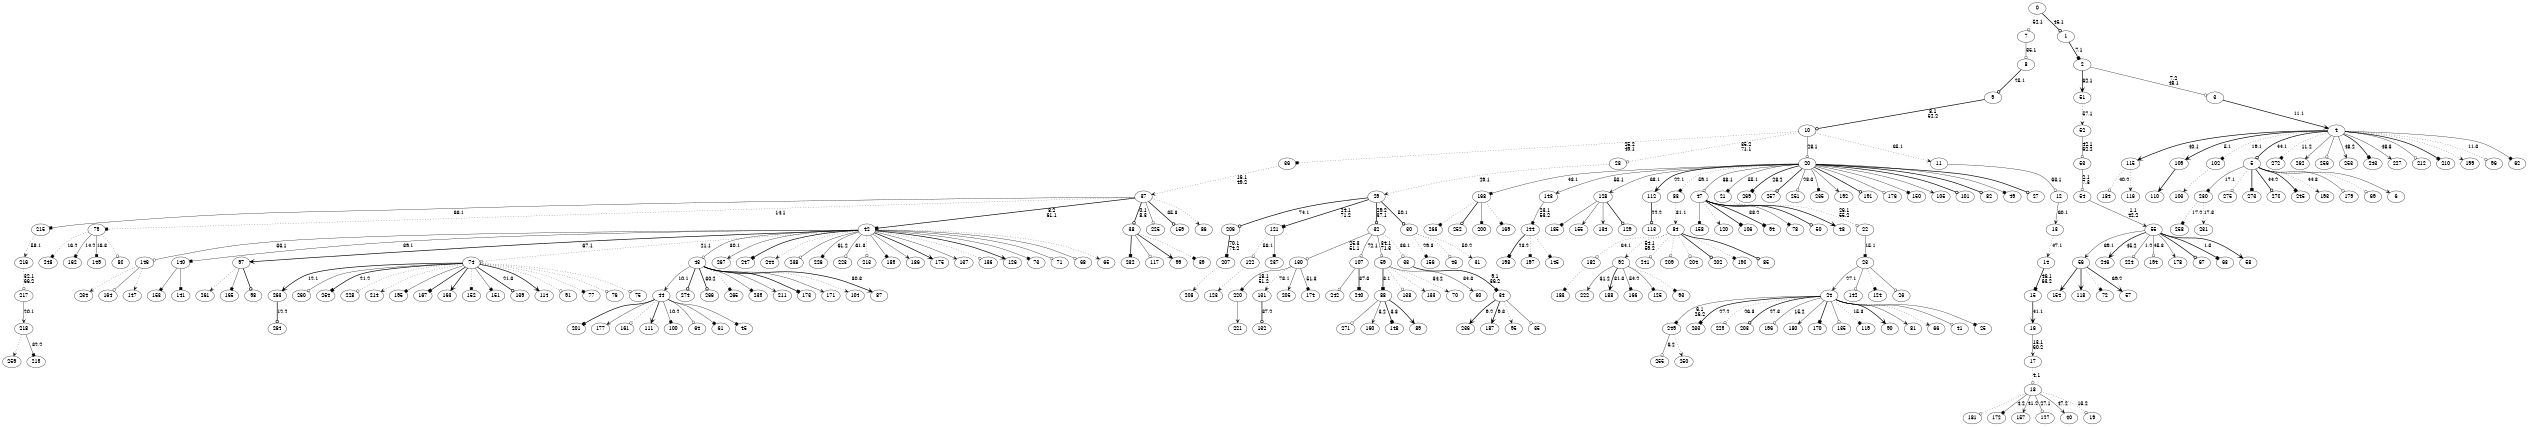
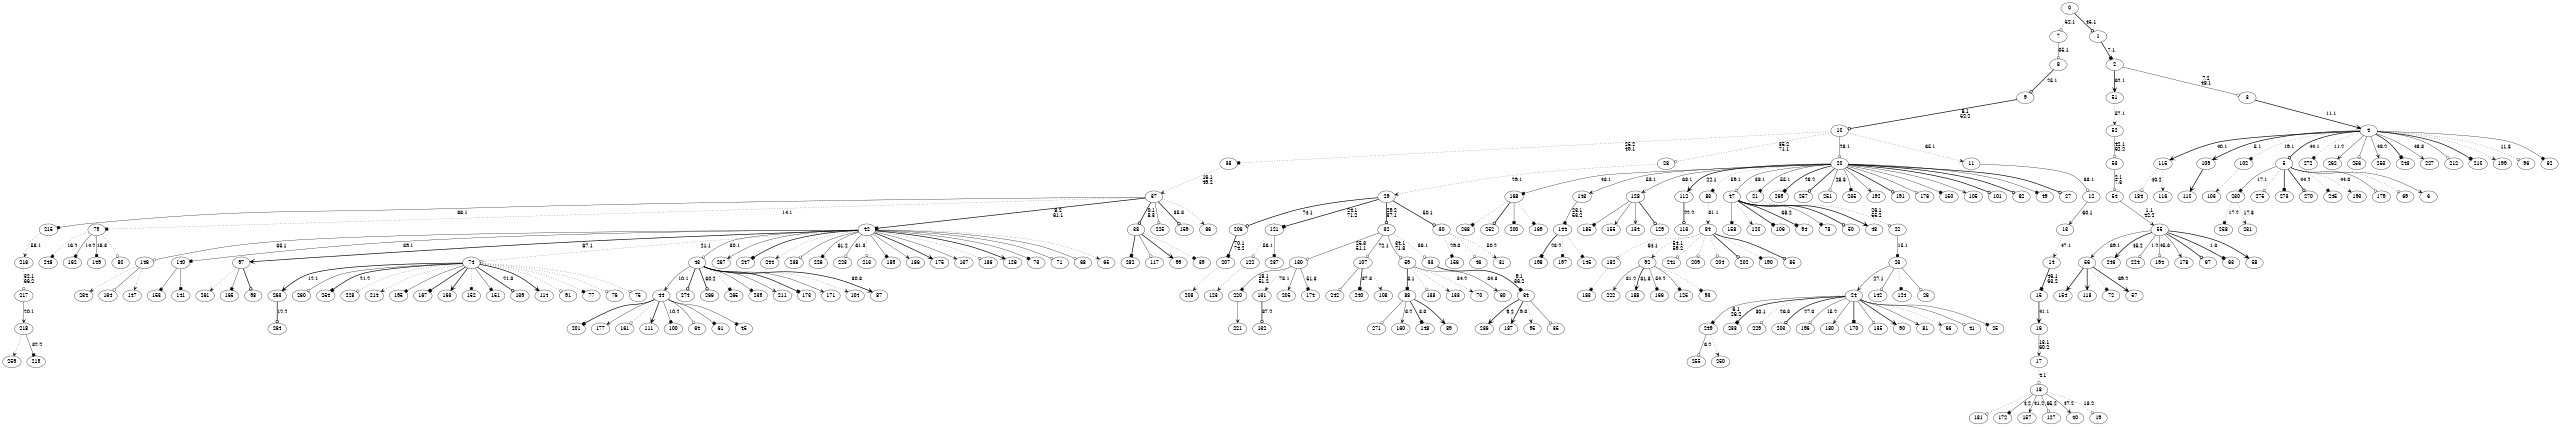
(2279, 175) -> (2311, 175)
none -> (1383, 296)
(1724, 312) -> (1761, 312)
(1866, 329) -> none
(2045, 404) -> (2052, 404)
